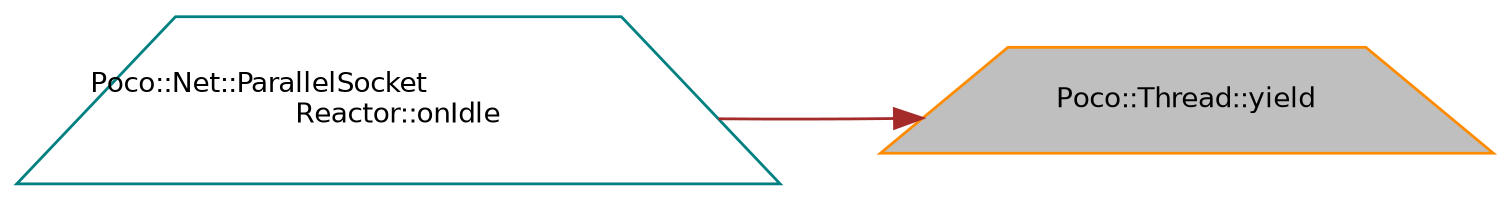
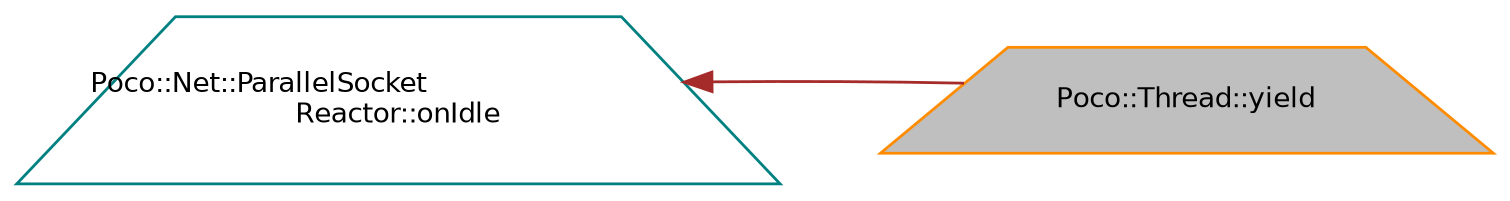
(806, 119) -> (838, 82)
